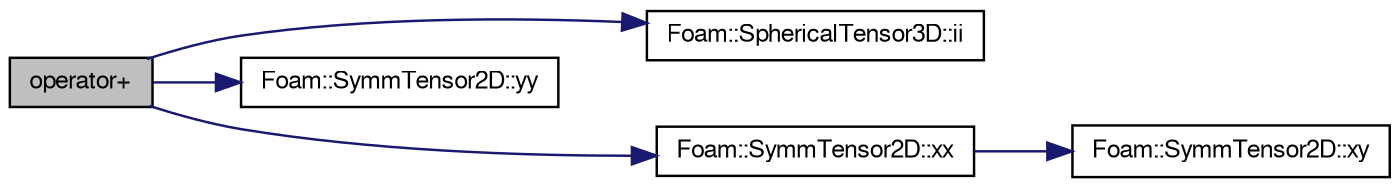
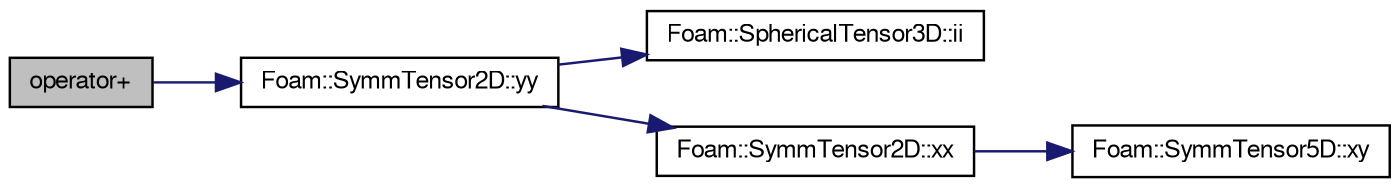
(383, 22) -> (590, 61)
(389, 147) -> (595, 115)
(1231, 151) -> (1231, 151)
